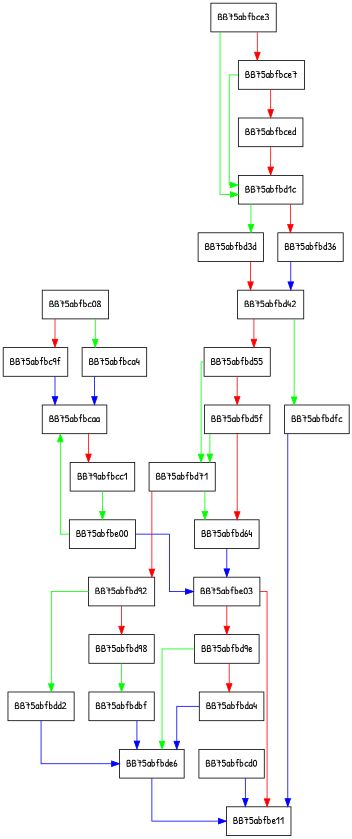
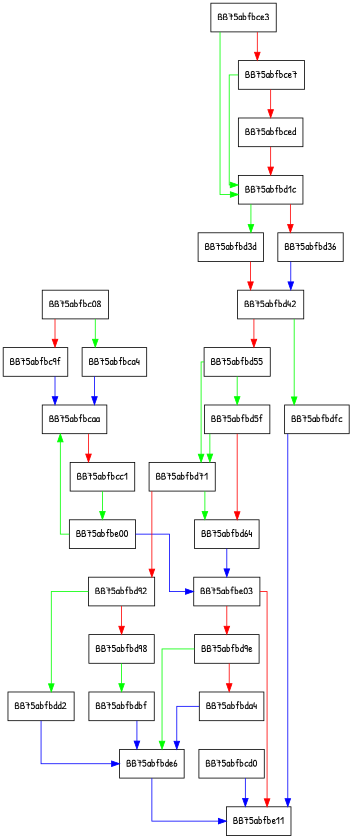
(237, 387) -> (237, 387)
(102, 477) -> (102, 477)
